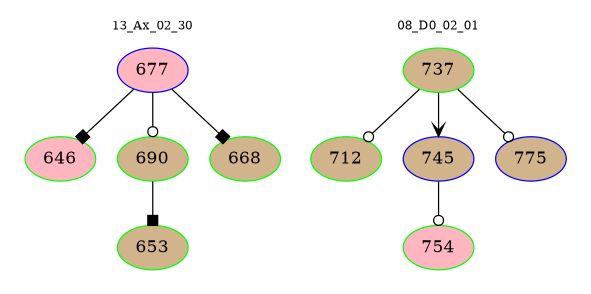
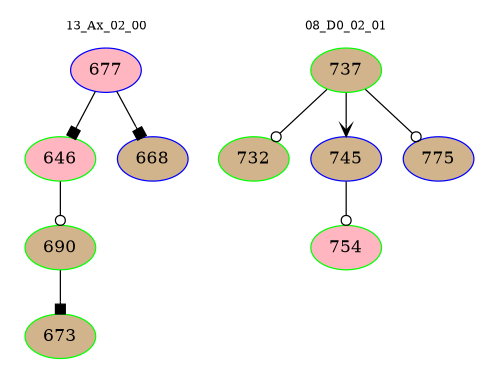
(153, 26) -> (107, 26)
(153, 110) -> (60, 198)
(245, 159) -> (153, 159)
(346, 159) -> (254, 159)
(153, 248) -> (60, 336)
